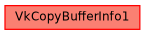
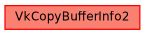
(72, 17) -> (72, 17)
